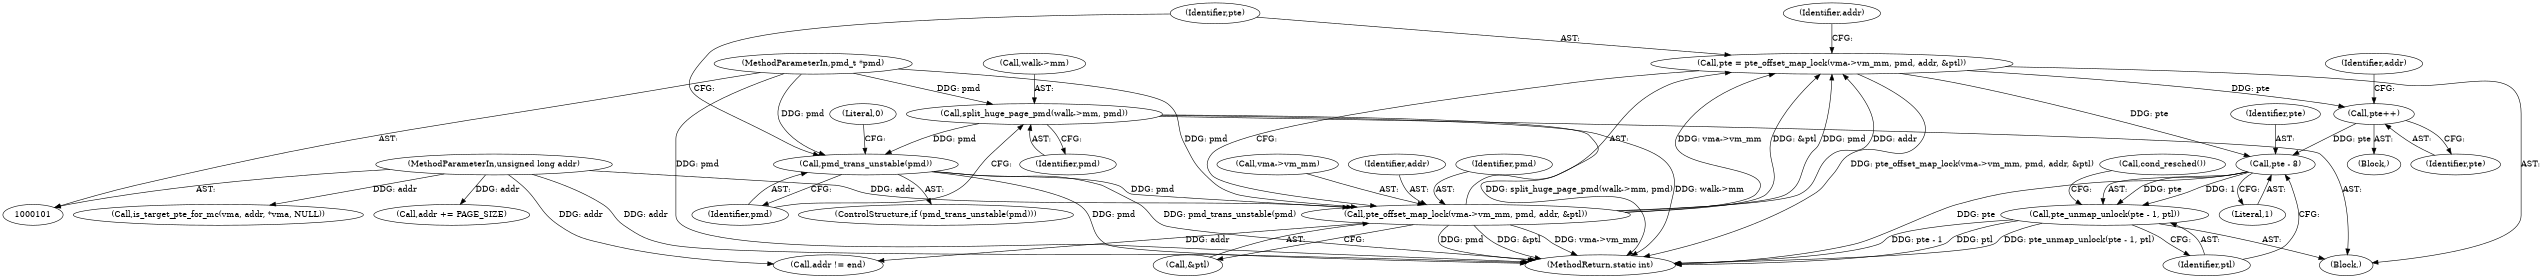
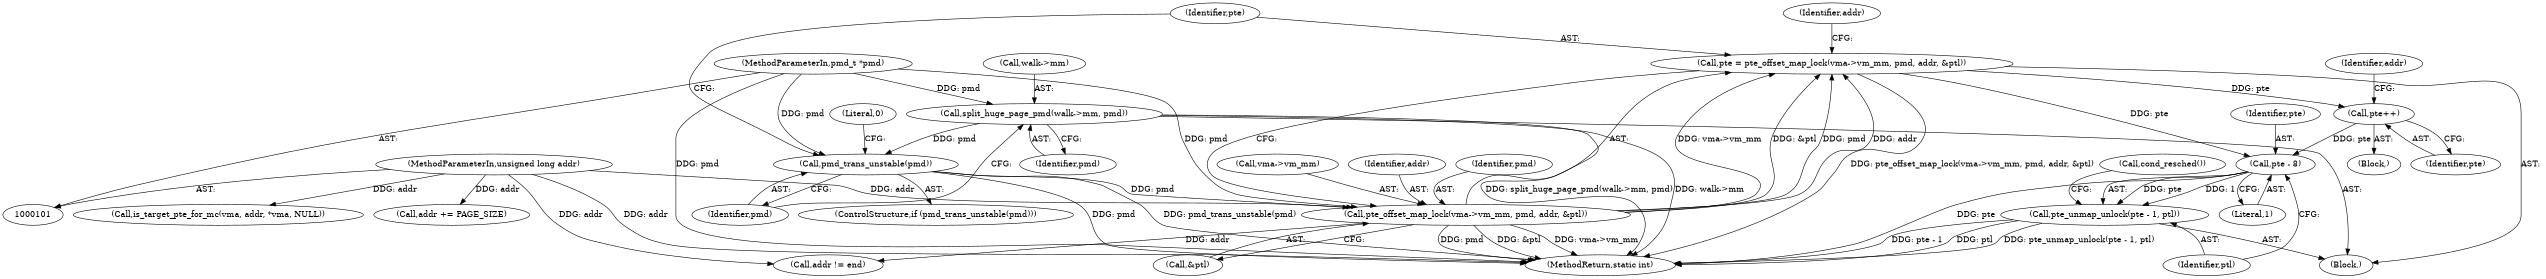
(2159, 237) -> none
